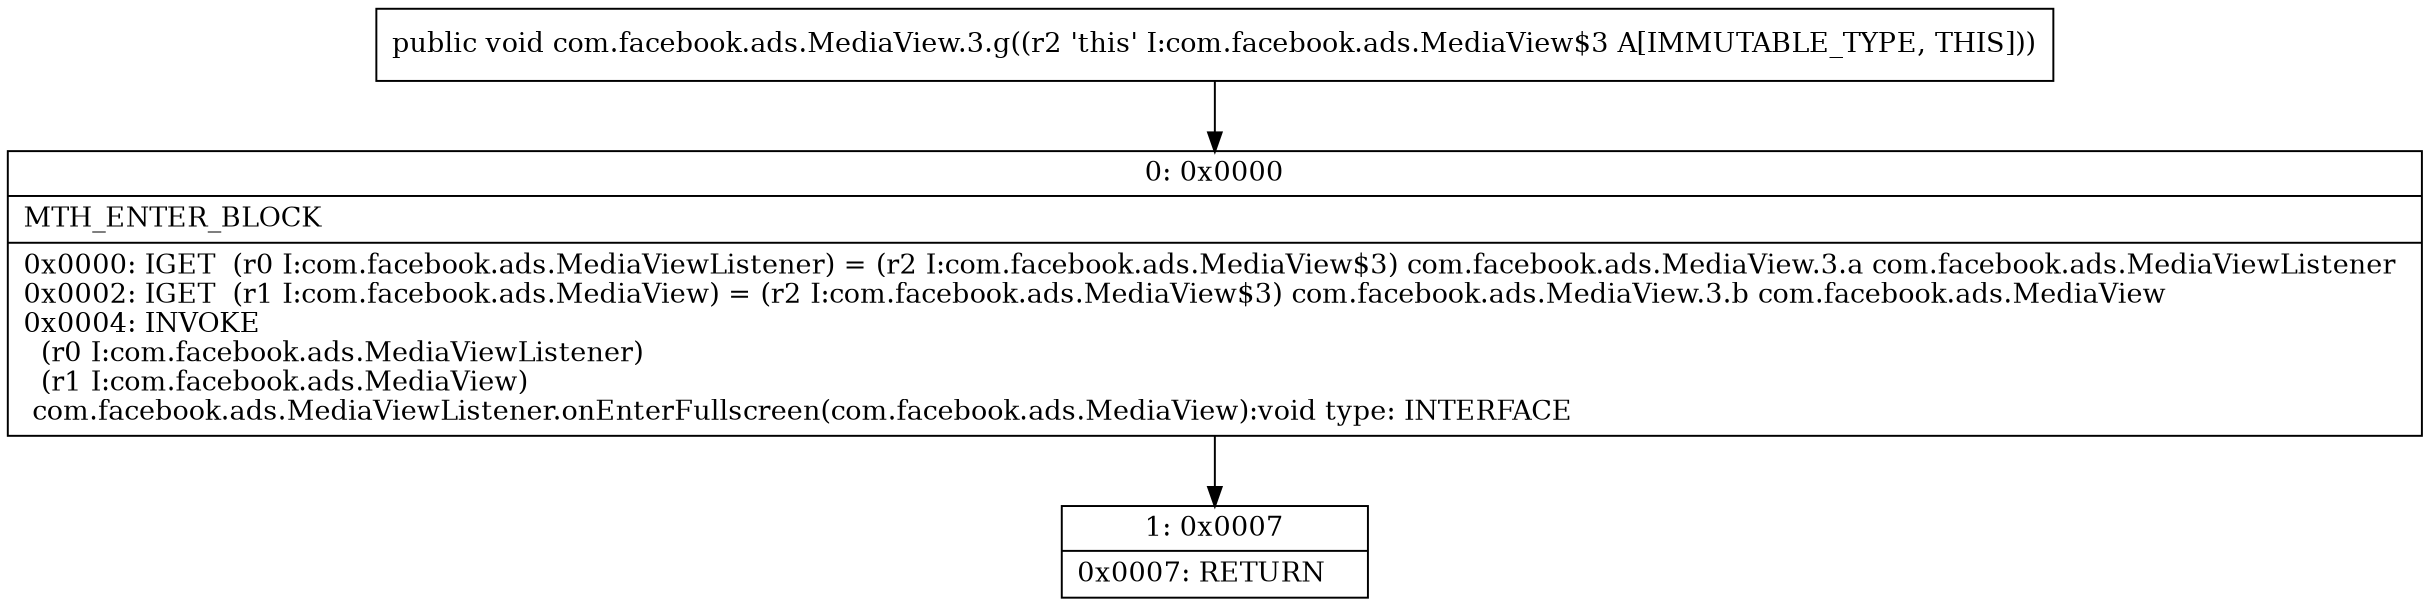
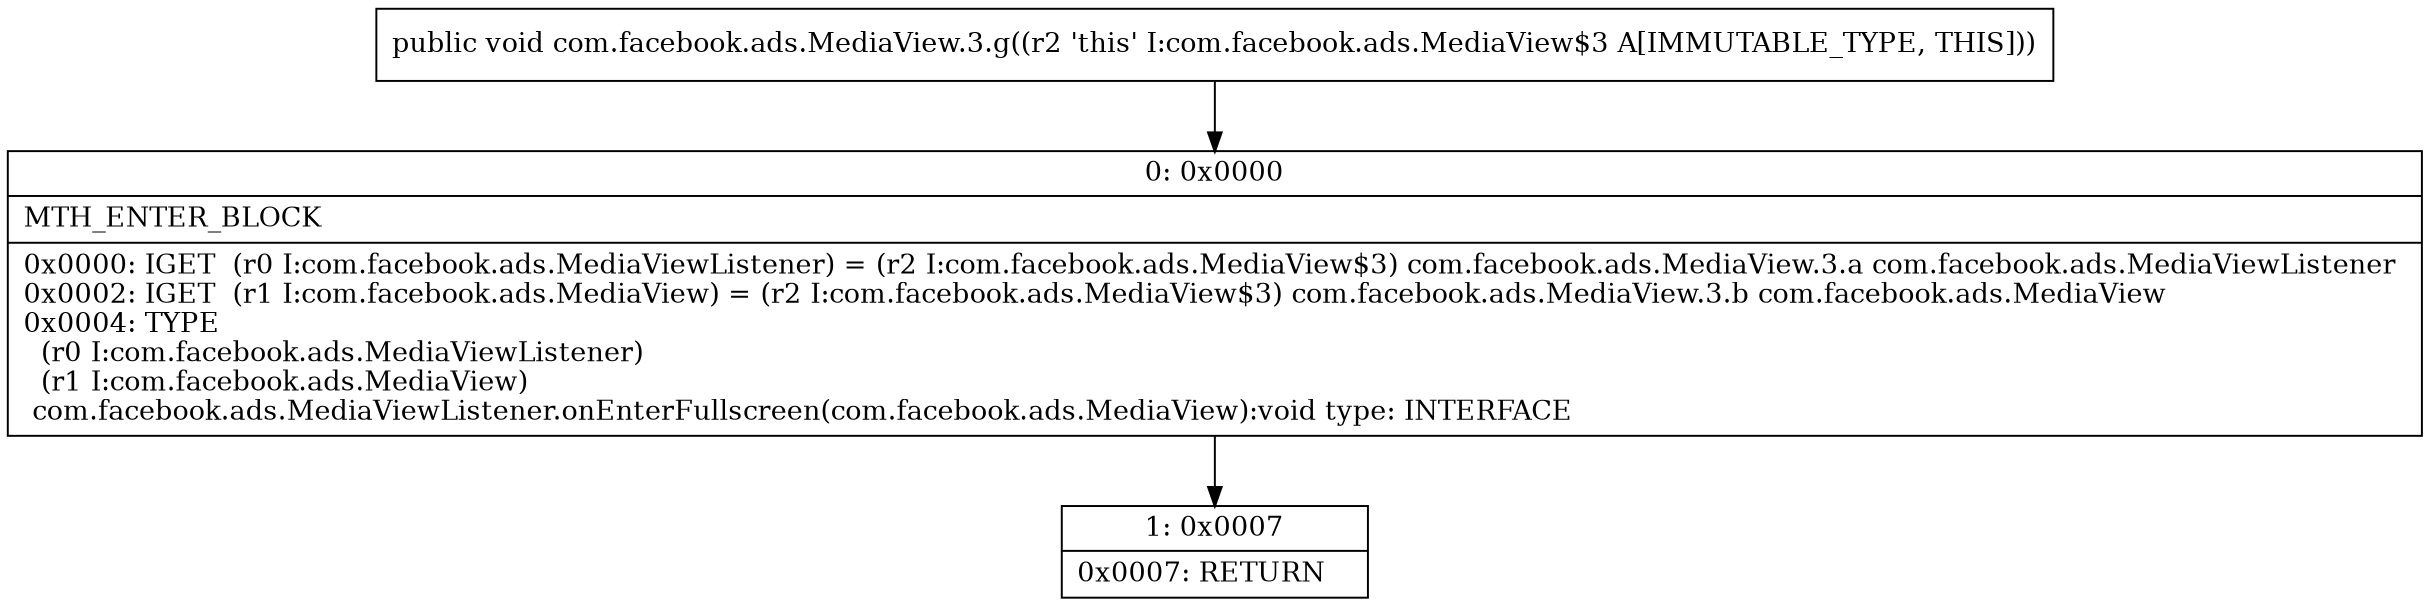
(151, 324) -> (131, 324)
